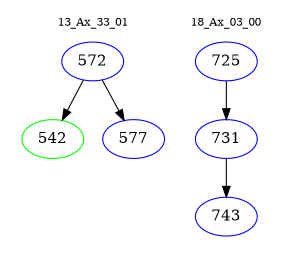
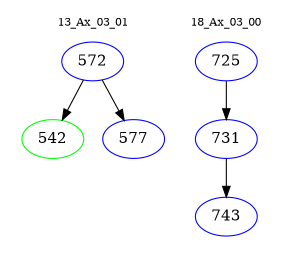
(93, 23) -> (93, 23)
